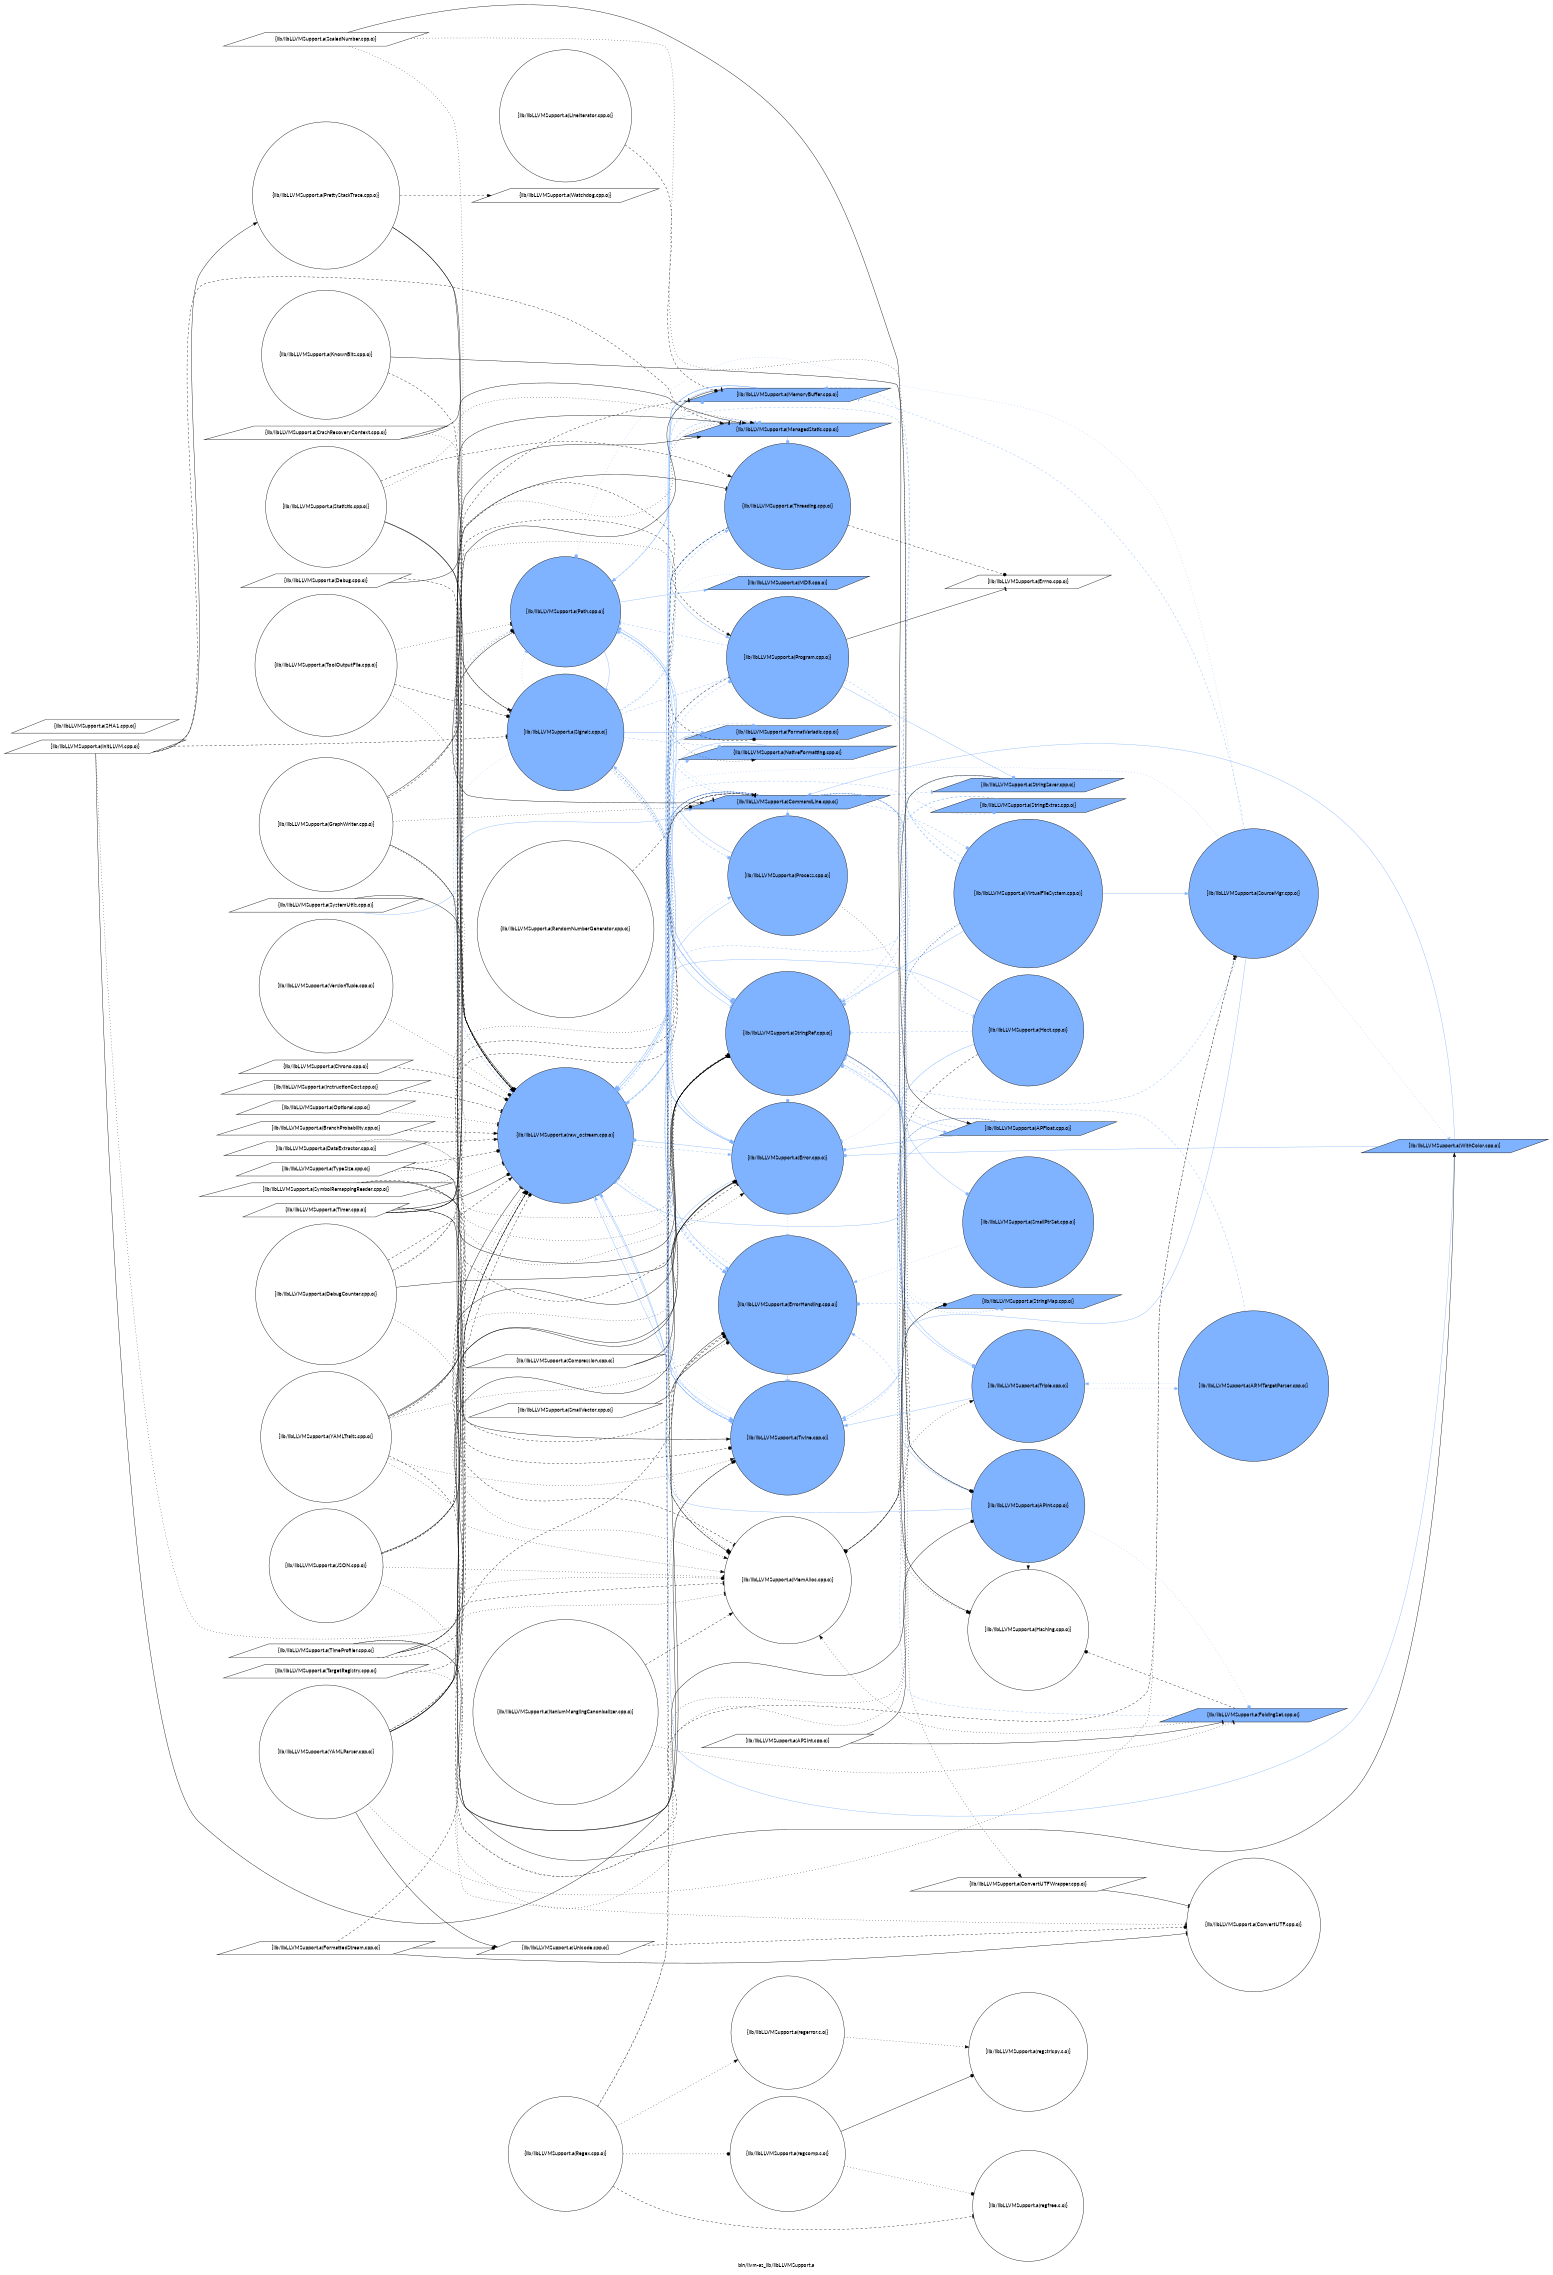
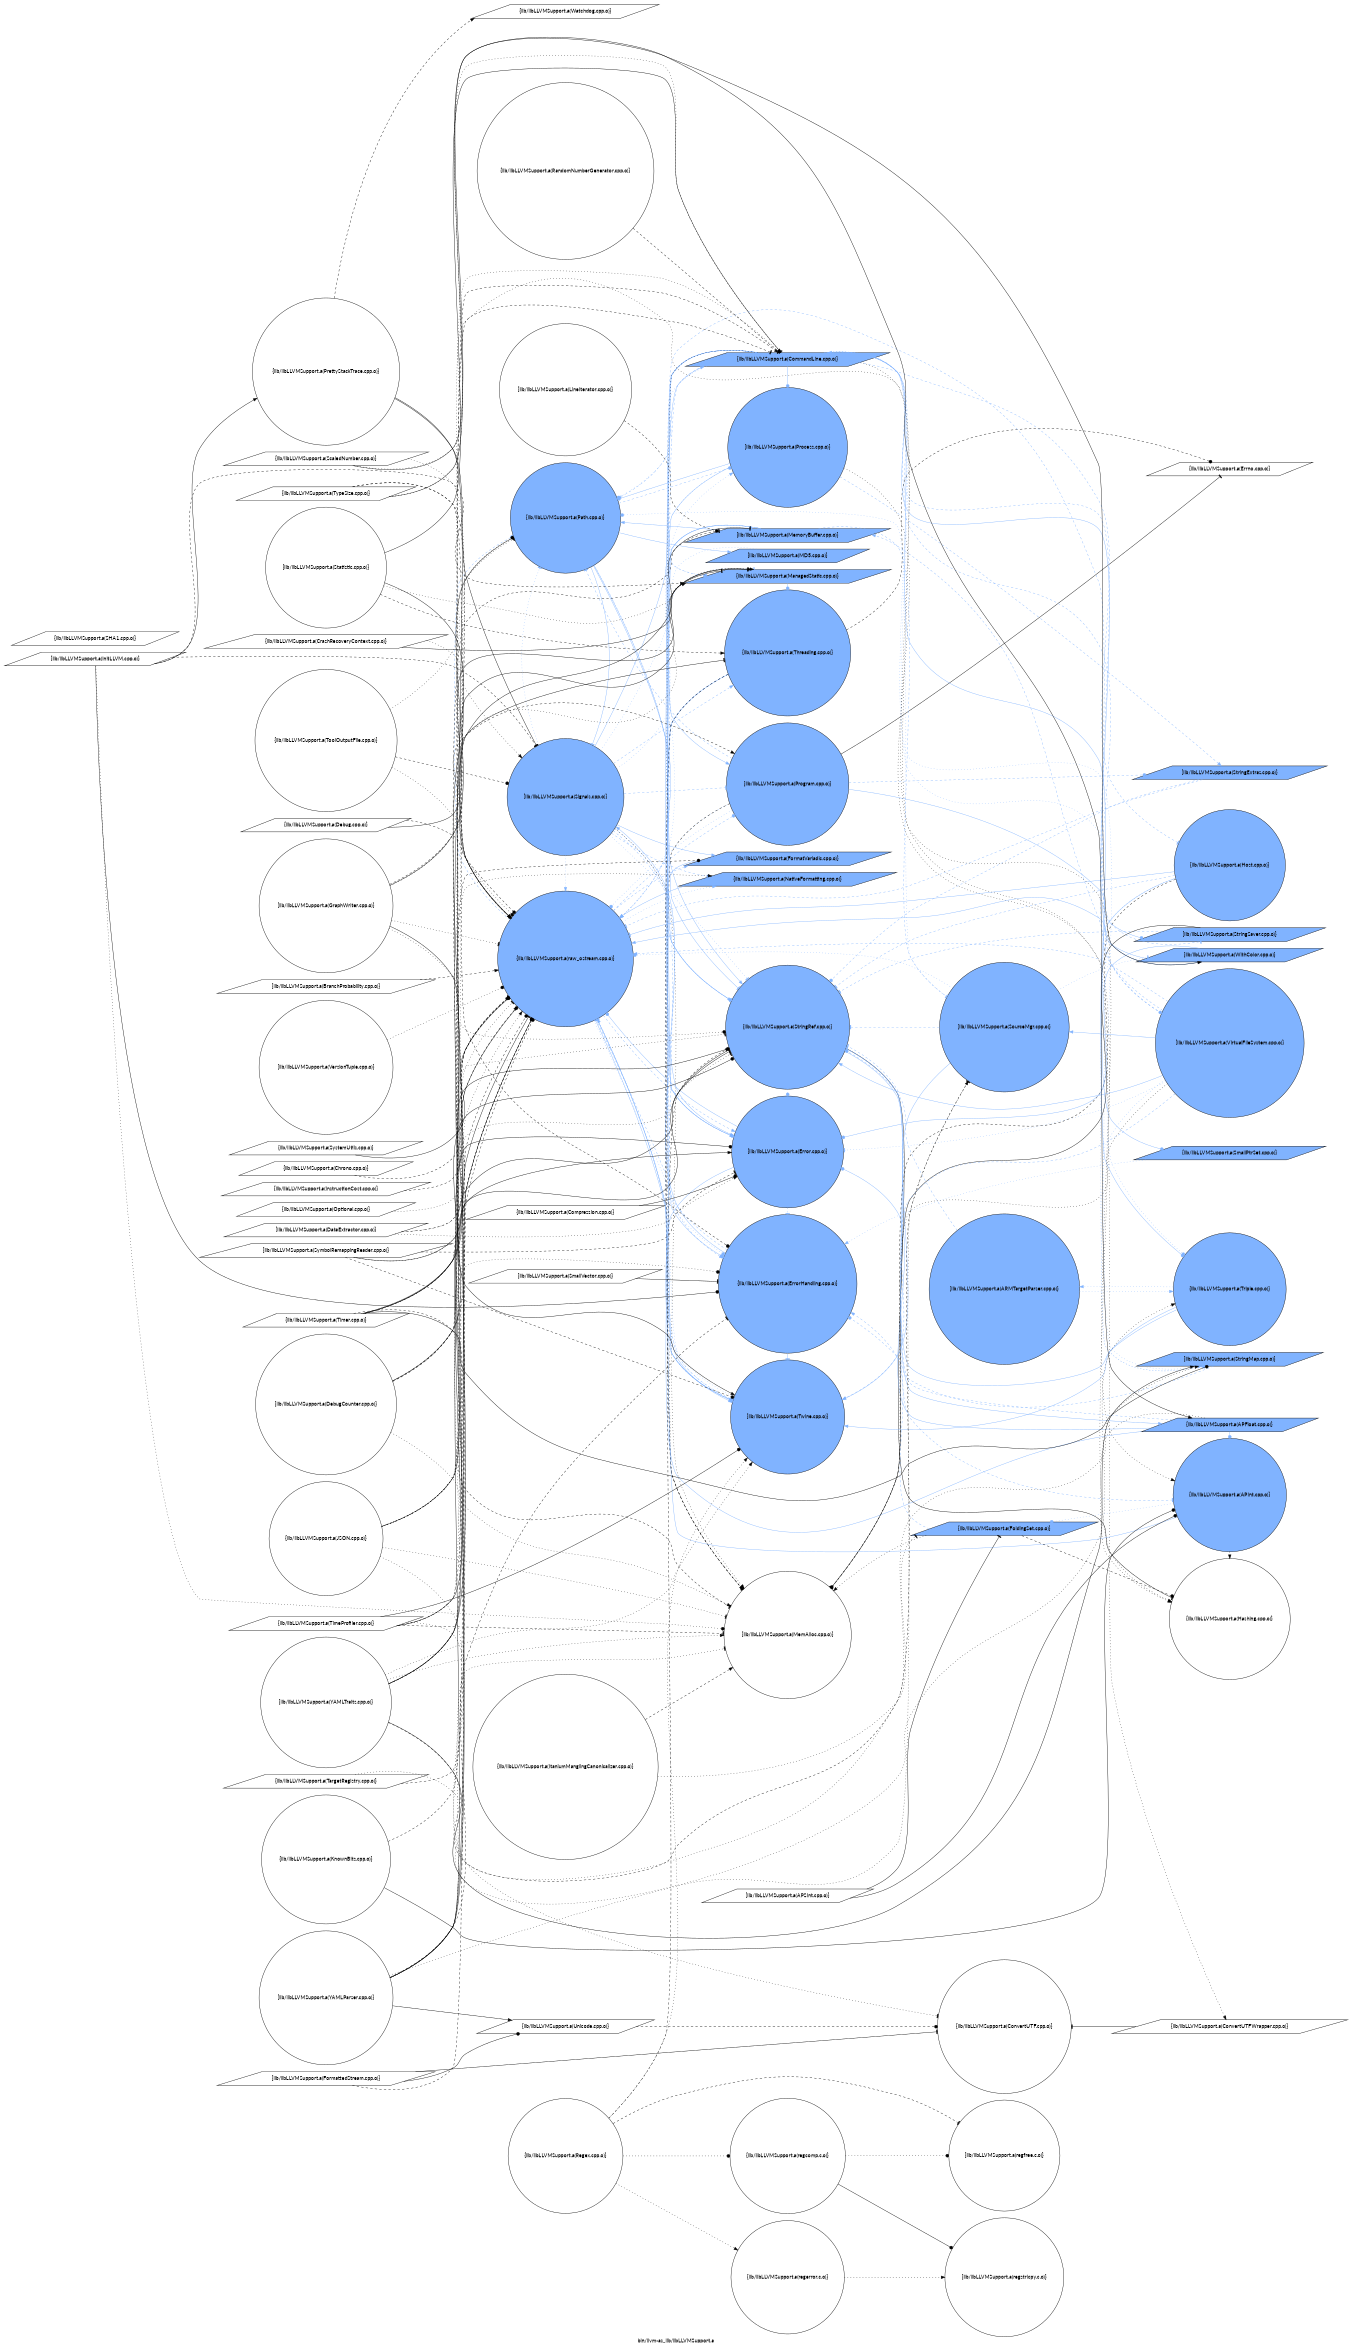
(1126, 547) -> (908, 722)
none -> (1034, 614)
(497, 826) -> (662, 588)
(671, 885) -> (677, 901)
(1028, 1222) -> (1230, 1153)
none -> (901, 1903)
